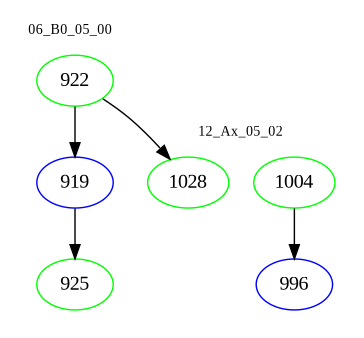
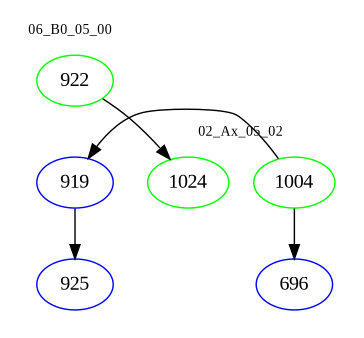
(75, 125) -> (191, 109)
(241, 132) -> (241, 132)
(188, 183) -> (188, 183)
(75, 284) -> (75, 284)
(294, 284) -> (294, 284)
